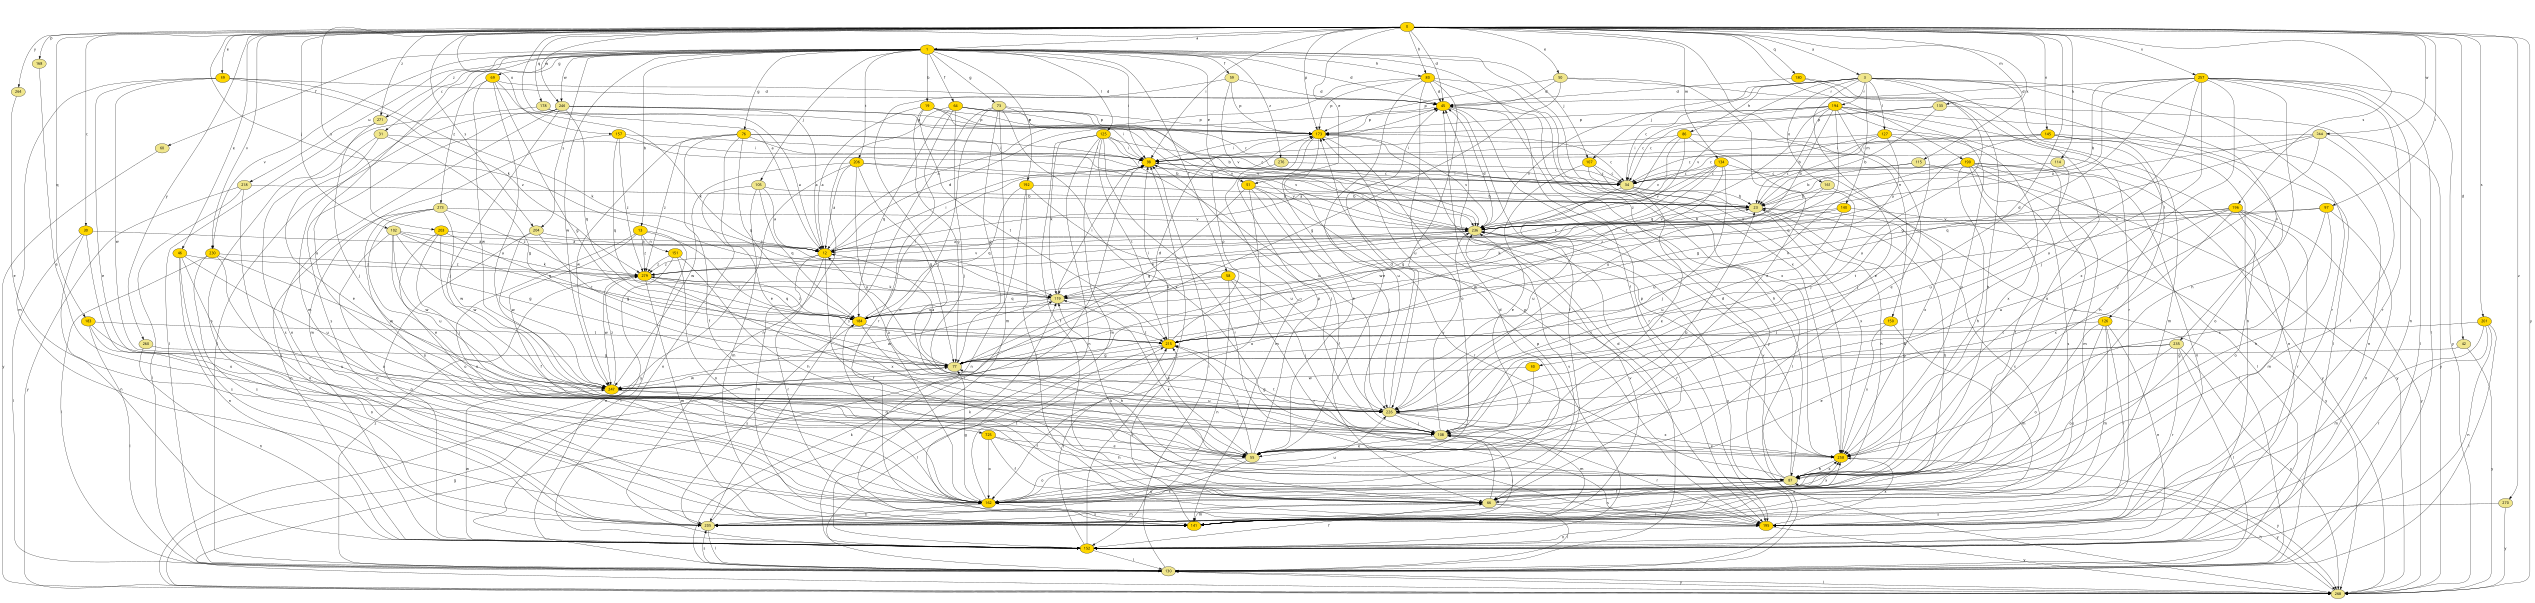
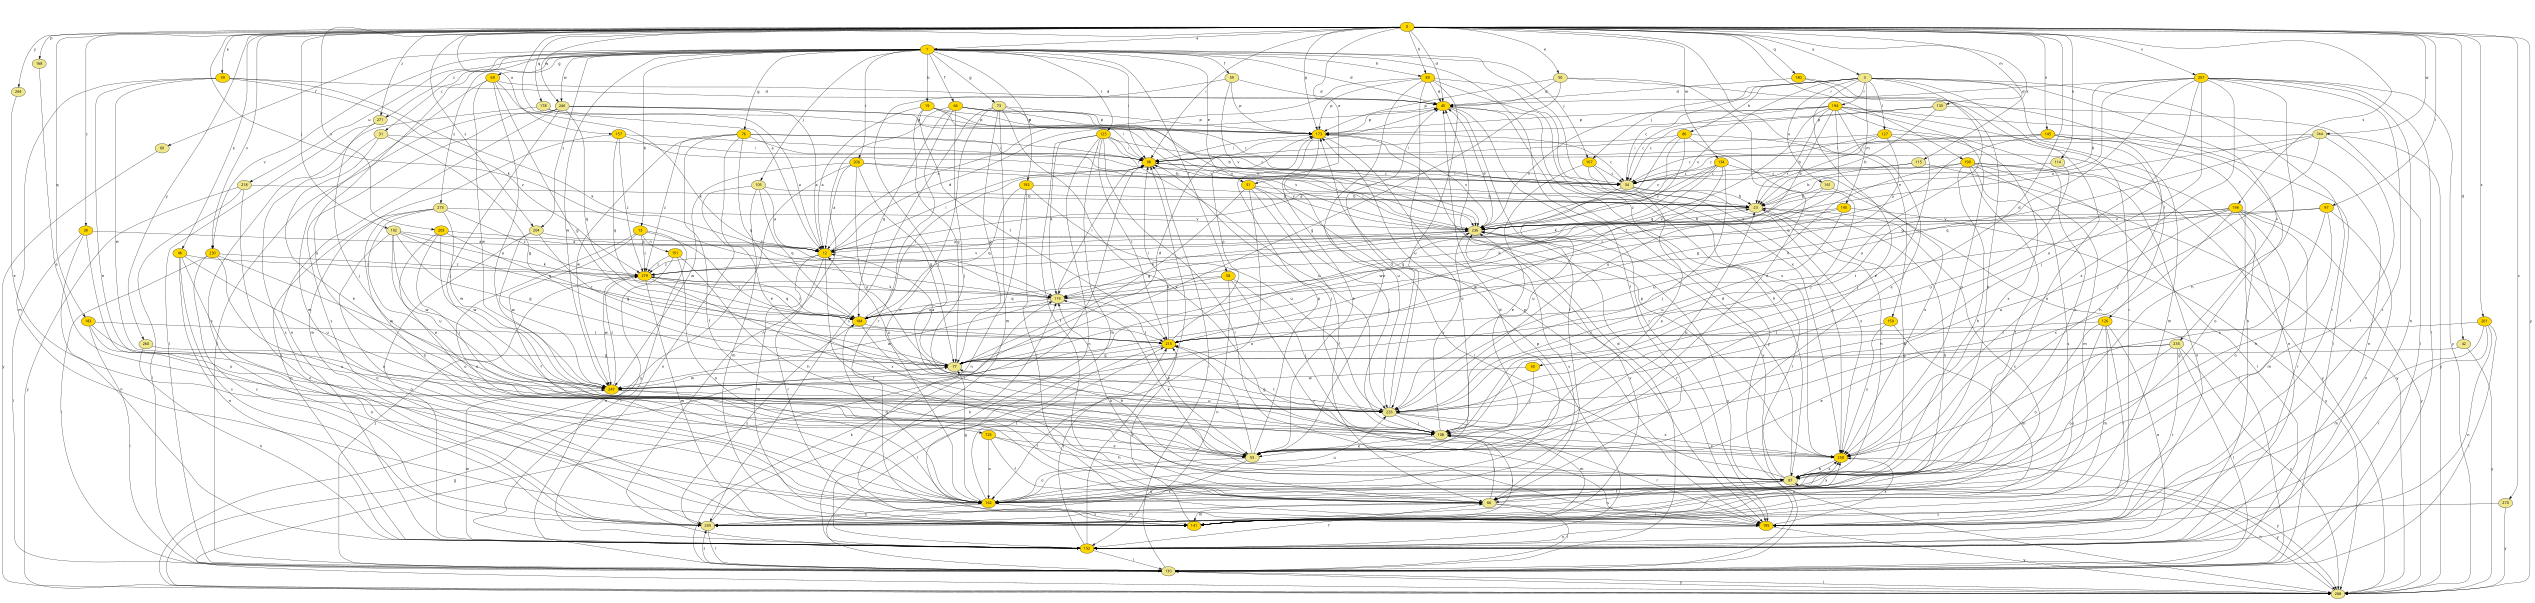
(1281, 162) -> none
